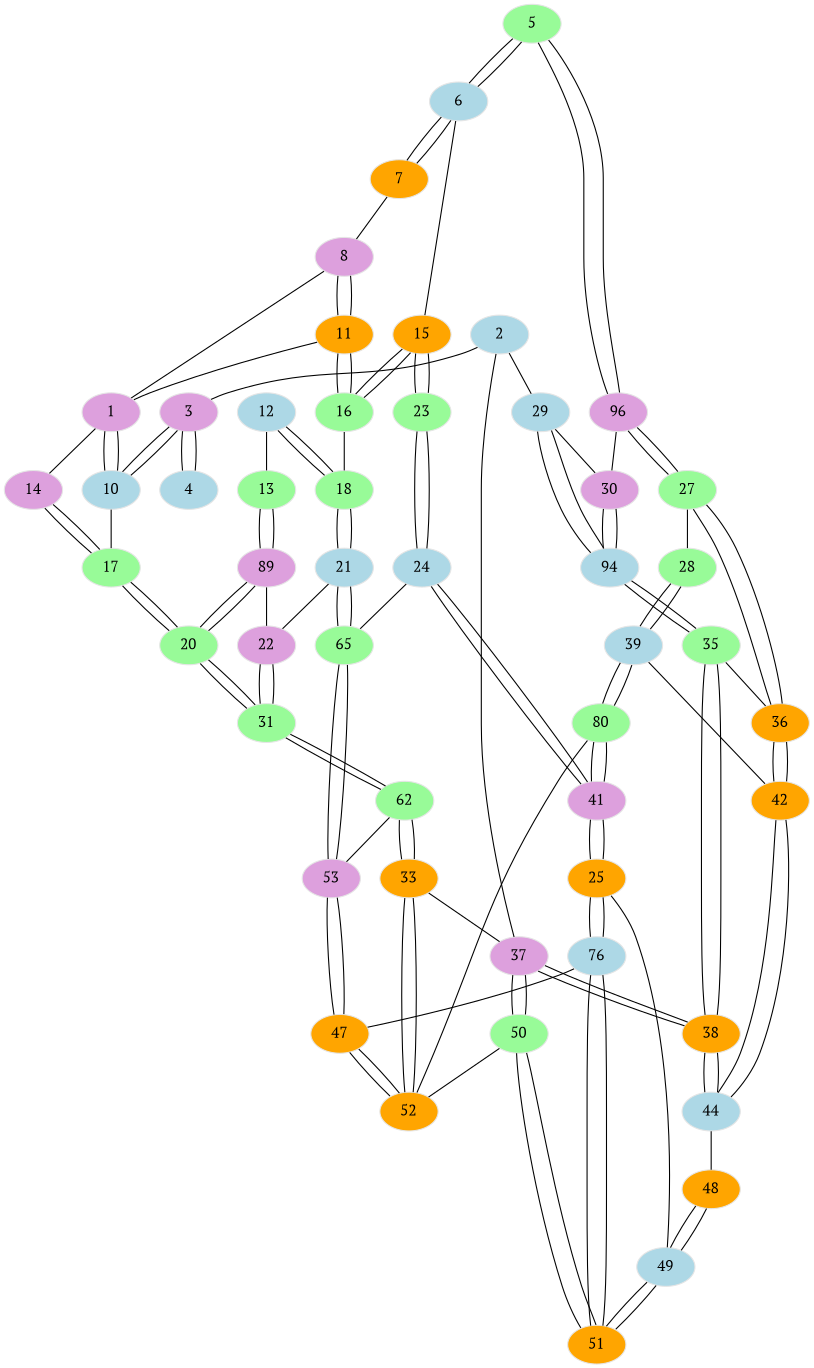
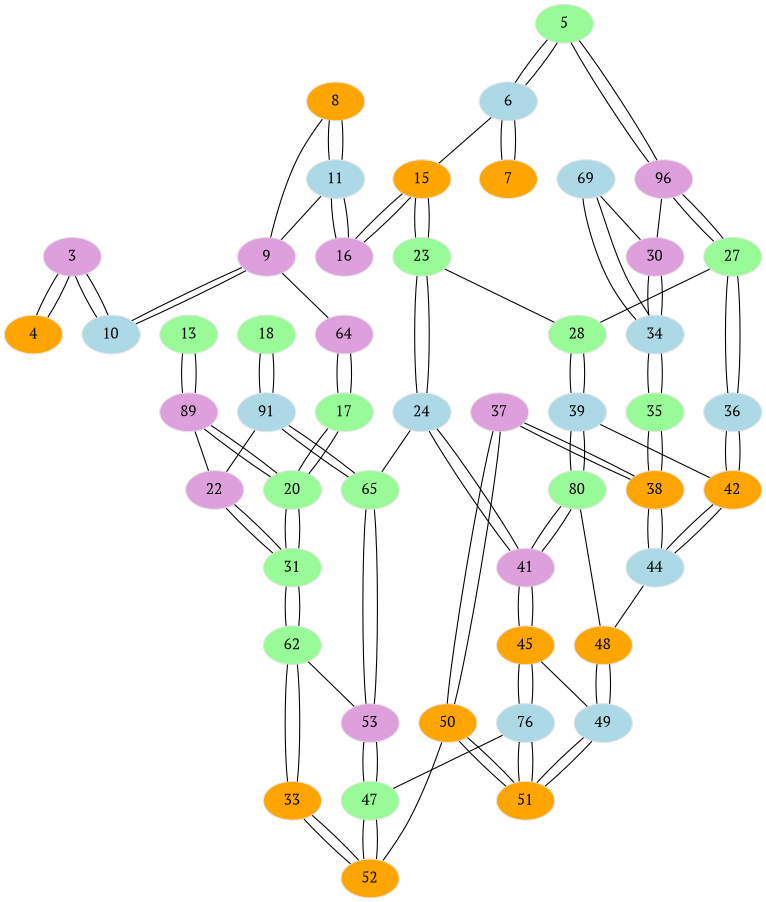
(372, 218) -> none
(344, 257) -> (336, 101)
none -> (500, 296)
(344, 335) -> (336, 179)
(500, 335) -> none
(111, 412) -> (267, 257)
(267, 412) -> none
(344, 412) -> (344, 257)
(541, 412) -> (586, 179)
(344, 451) -> none
(33, 490) -> (344, 335)
(189, 490) -> (33, 335)
(111, 529) -> none
(344, 568) -> (267, 412)
(610, 568) -> (655, 335)
(746, 684) -> none
(780, 723) -> (733, 412)
(597, 878) -> (526, 645)
(490, 910) -> (590, 568)
(464, 917) -> none
(340, 1034) -> (370, 801)
(519, 1034) -> (448, 723)
